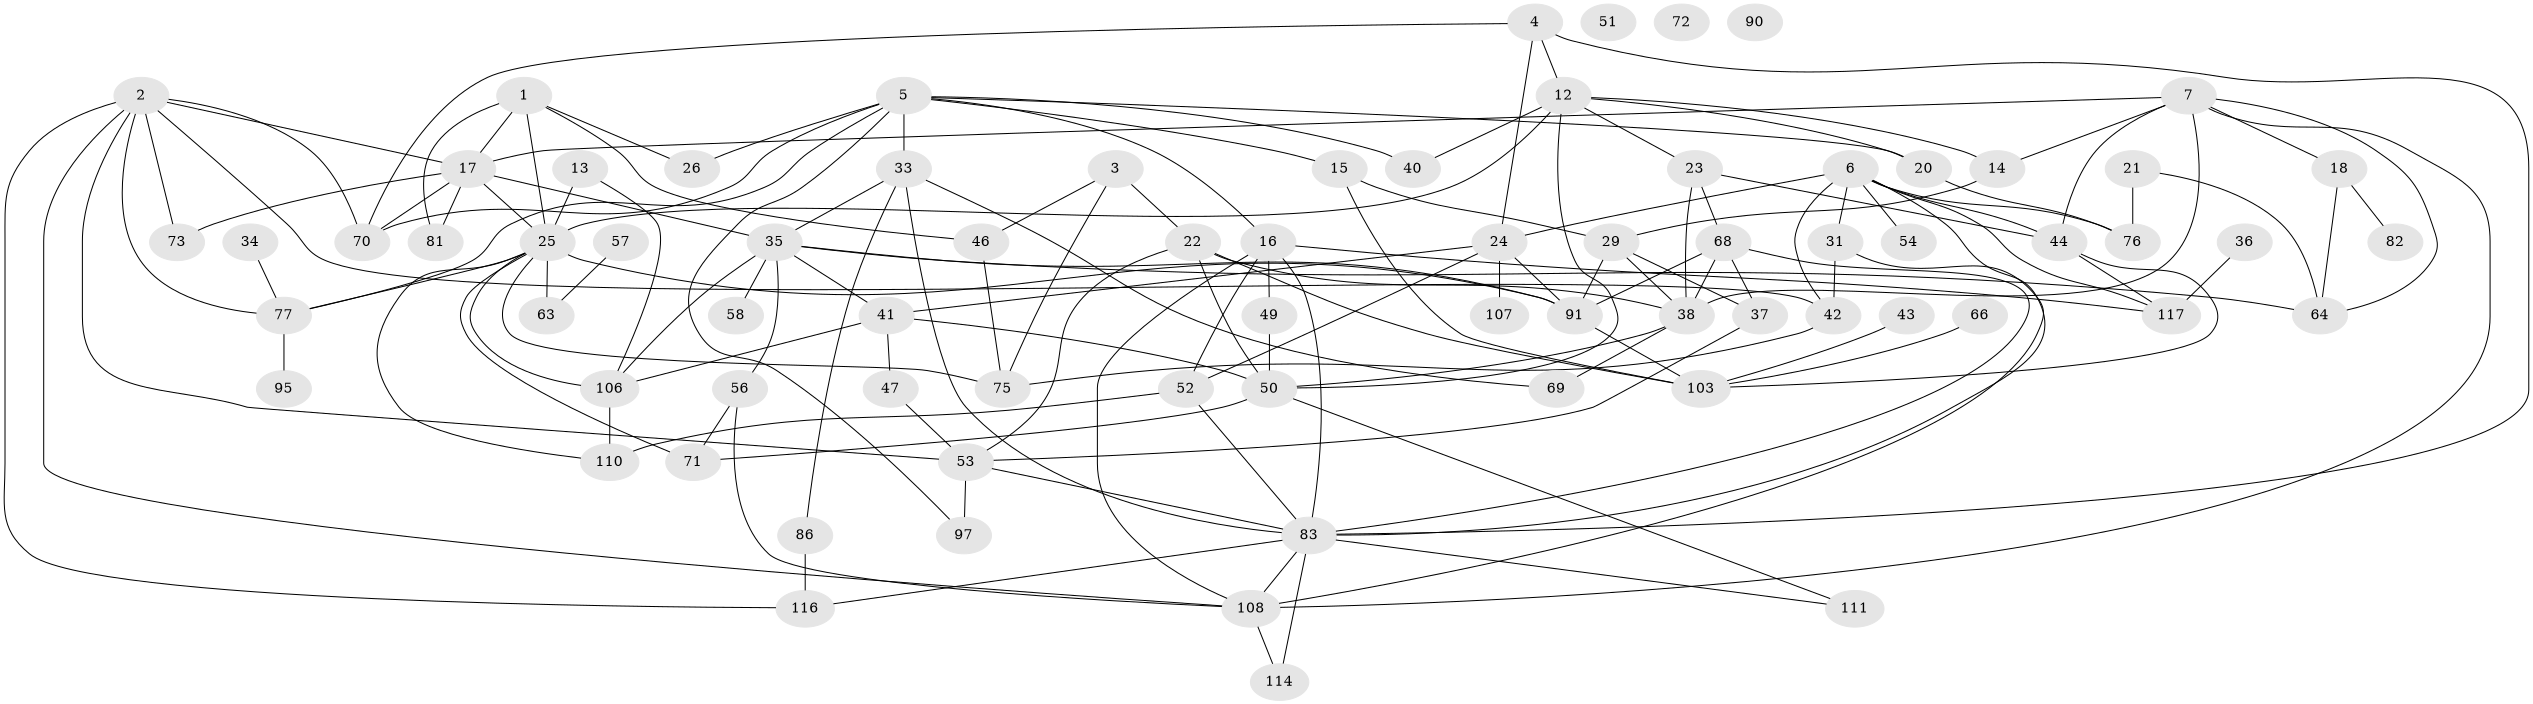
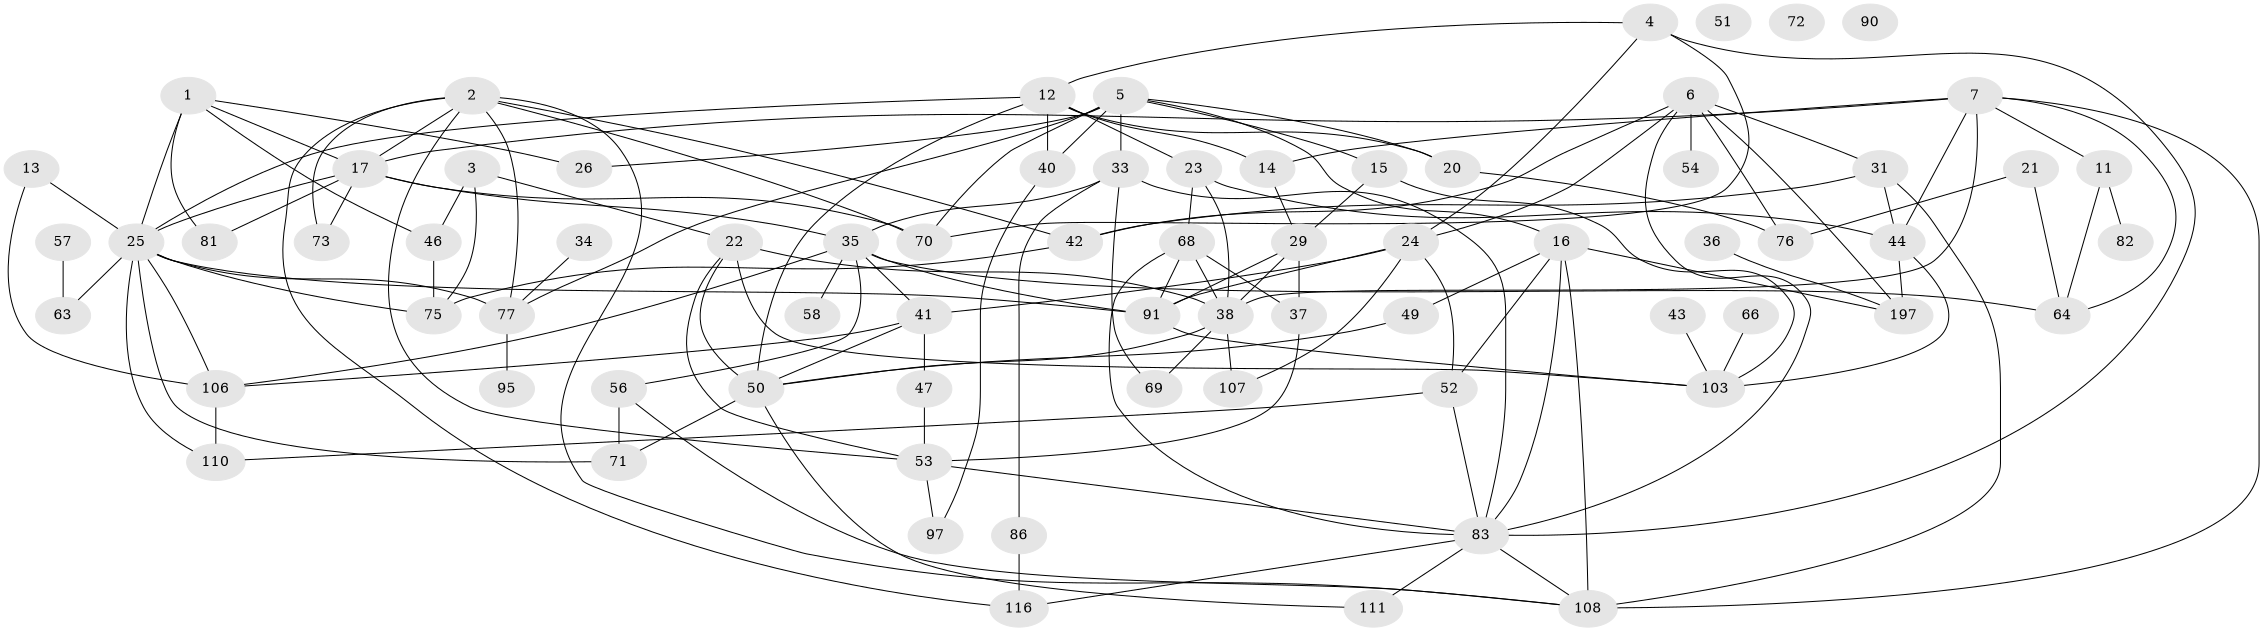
(2339, 169) -> (2104, 169)
(1971, 210) -> (1889, 205)
(2171, 316) -> (1904, 316)
(699, 333) -> (980, 348)
none -> (1229, 354)
(1280, 682) -> none
